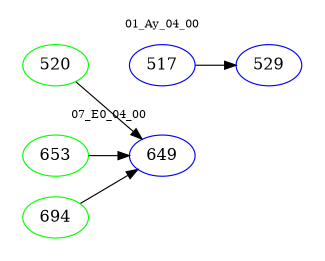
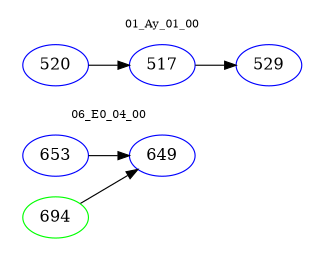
(162, 25) -> (162, 25)
(56, 65) -> (56, 65)
(110, 112) -> (103, 65)
(109, 115) -> (109, 115)
(56, 156) -> (56, 156)
